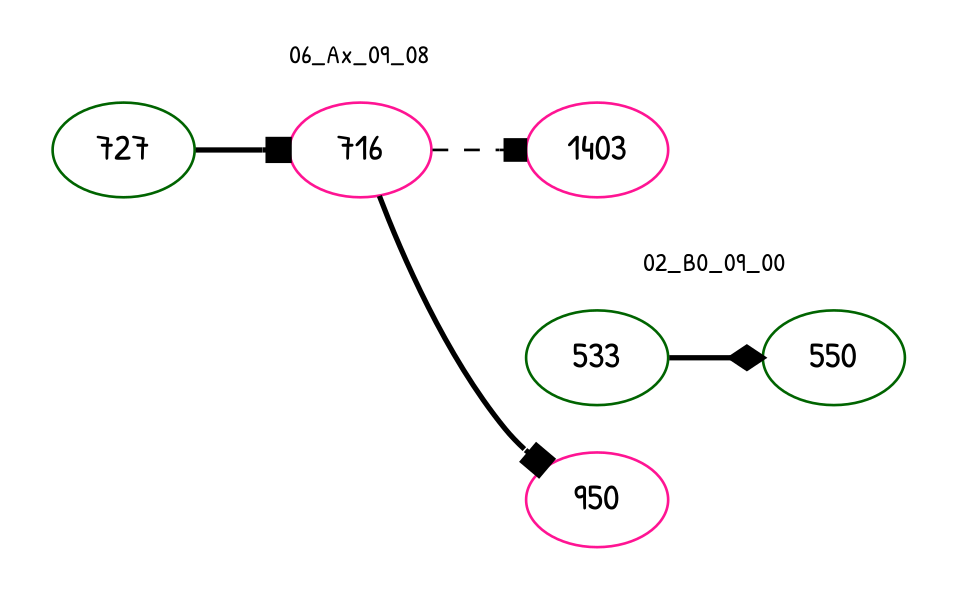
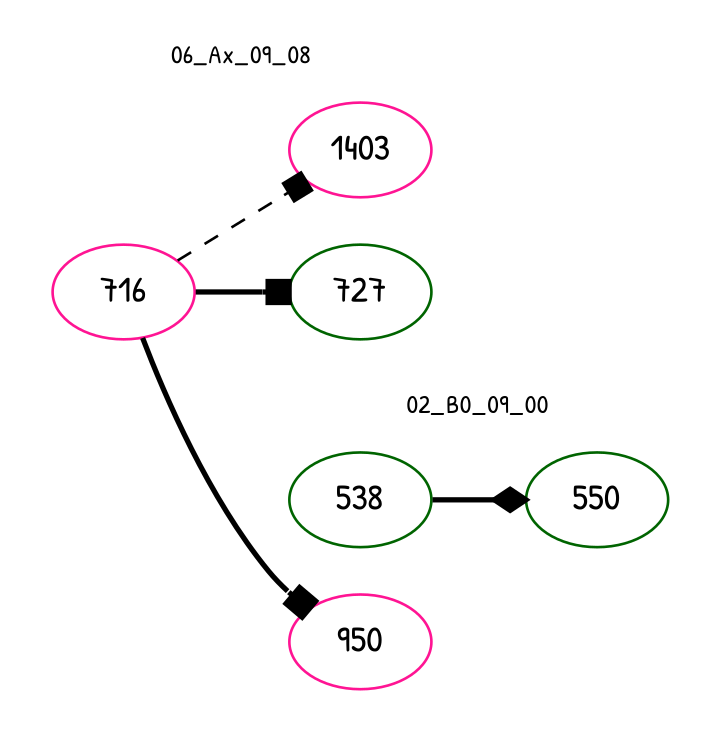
(229, 150) -> (229, 292)
(597, 358) -> (360, 500)
